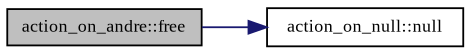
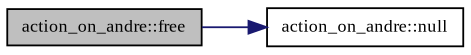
(365, 27) -> (365, 27)
